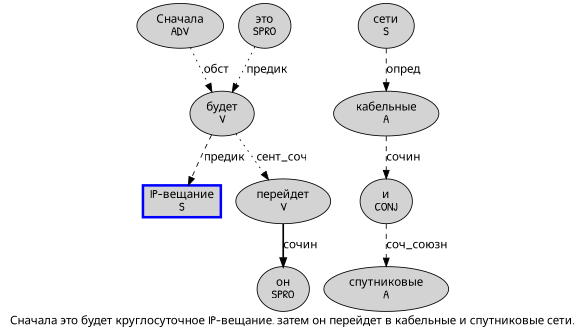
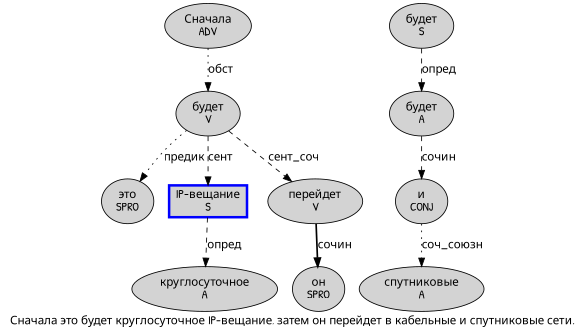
(386, 26) -> (422, 26)
(245, 66) -> (164, 151)
(386, 114) -> (422, 114)
(250, 153) -> (257, 154)
(224, 157) -> (221, 157)
(386, 241) -> (422, 241)
none -> (205, 289)
